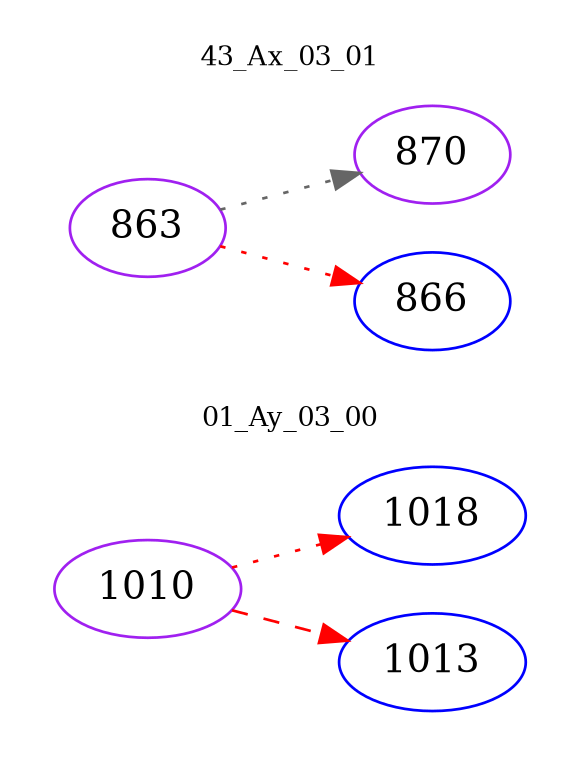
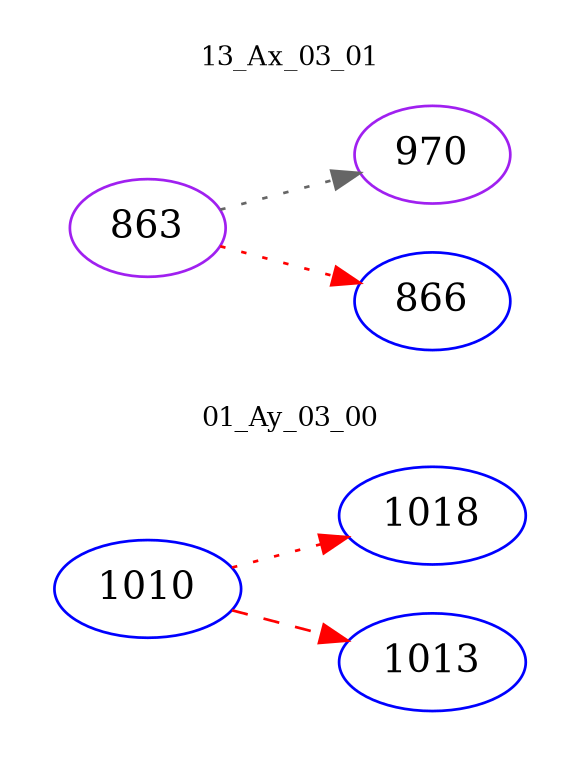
(290, 58) -> (290, 58)
(432, 155) -> (432, 155)
(148, 589) -> (148, 589)
